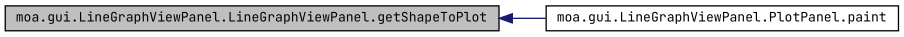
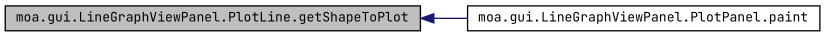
(252, 18) -> (213, 18)
